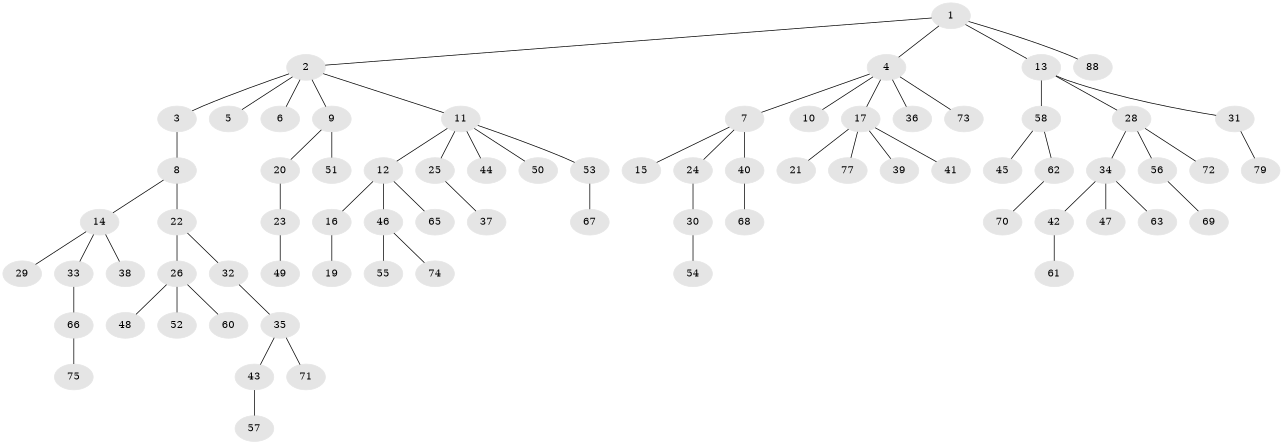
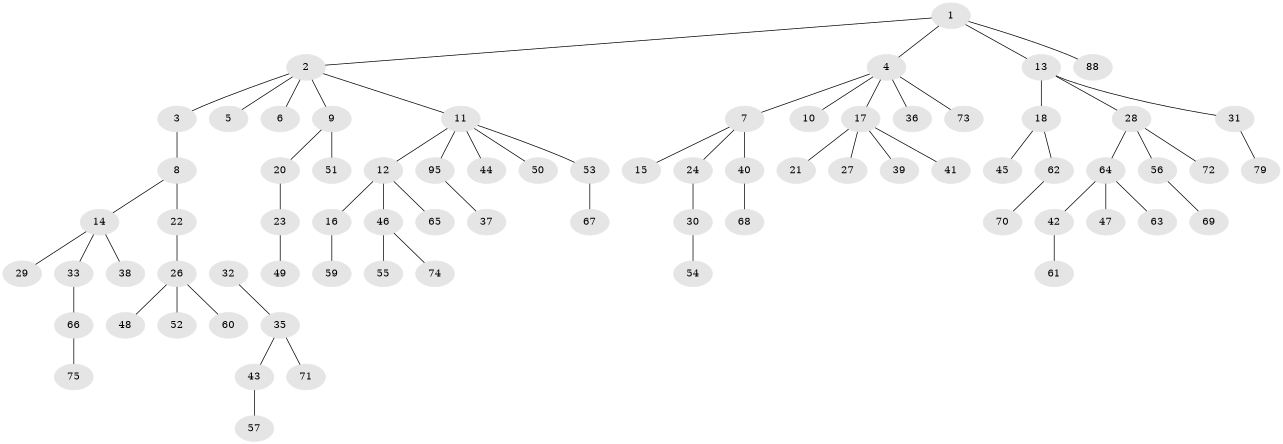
(1041, 119) -> (1041, 119)
(435, 171) -> (435, 171)
(848, 171) -> (848, 171)
(1106, 171) -> (1106, 171)
(203, 248) -> none
(332, 274) -> (332, 274)
